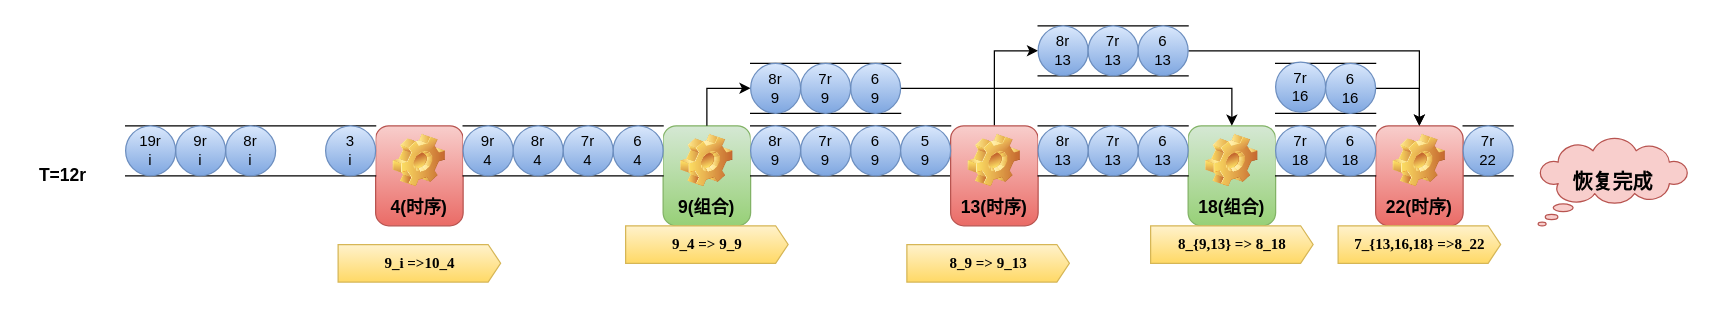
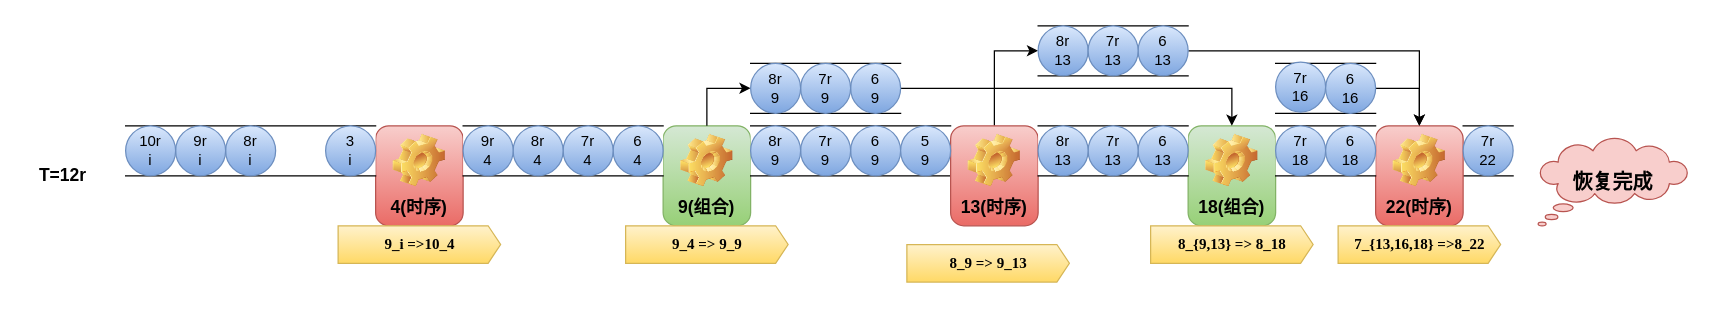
(151, 151) -> (151, 151)
(419, 263) -> (419, 244)
